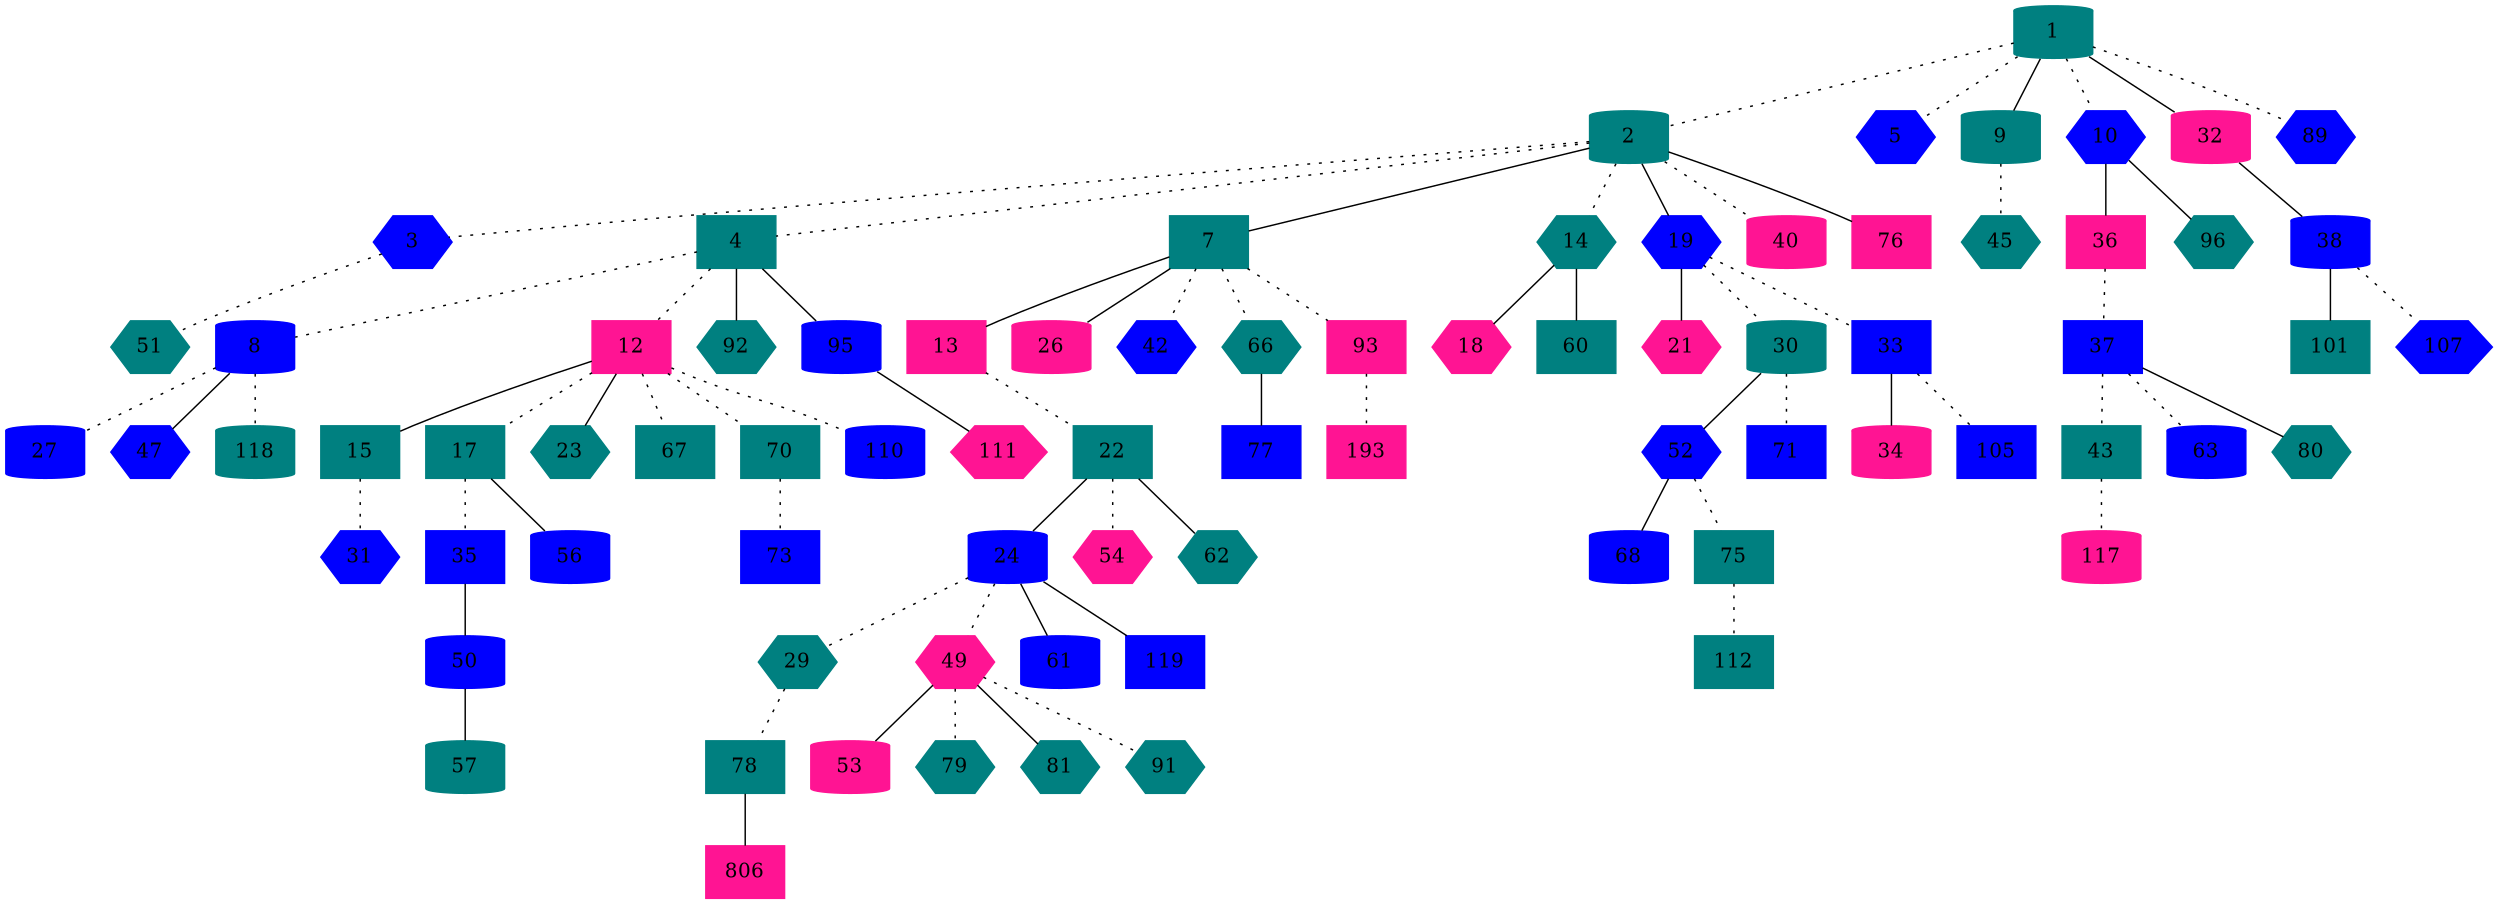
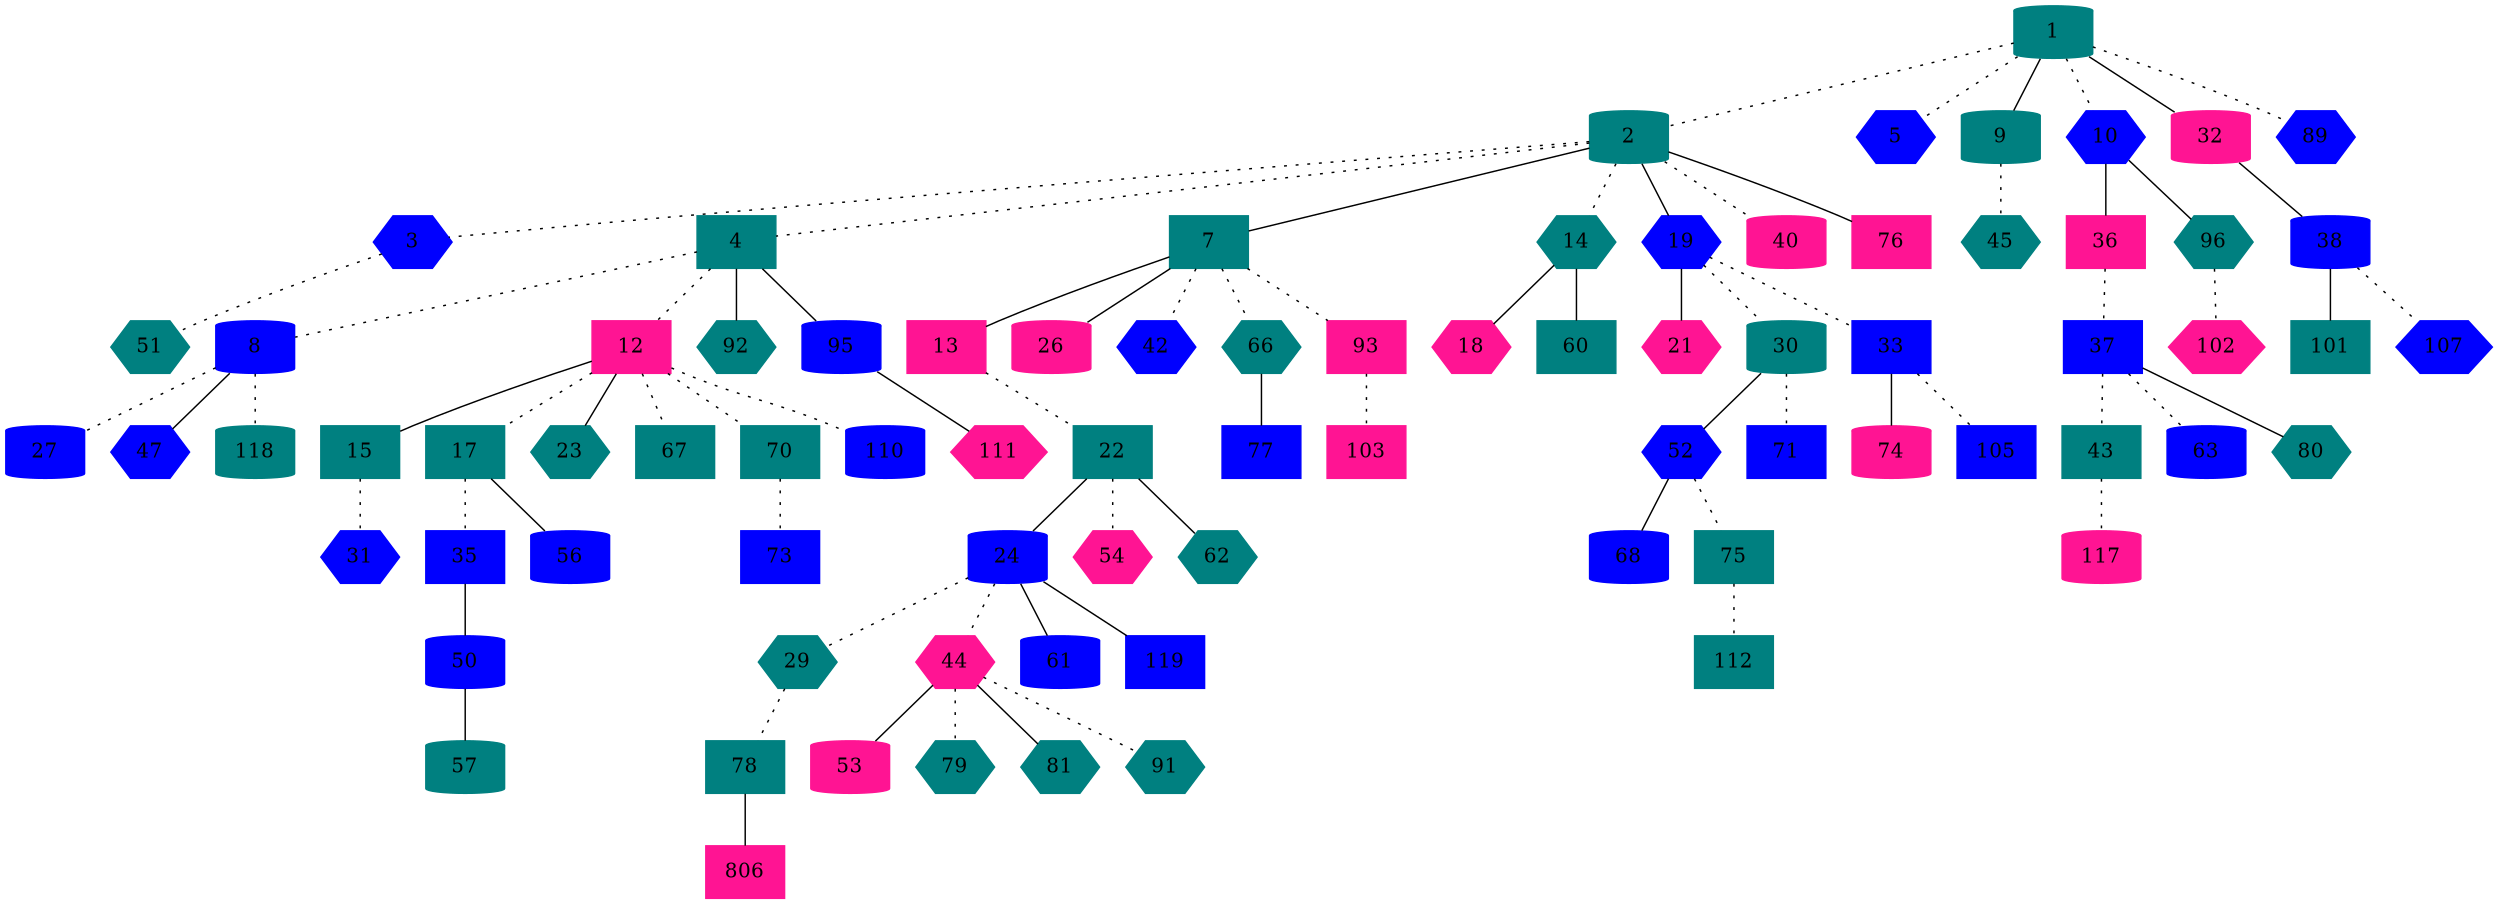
none -> (2217, 347)
(1366, 452) -> (1366, 452)
(1891, 452) -> (1891, 452)
(955, 662) -> (955, 662)
